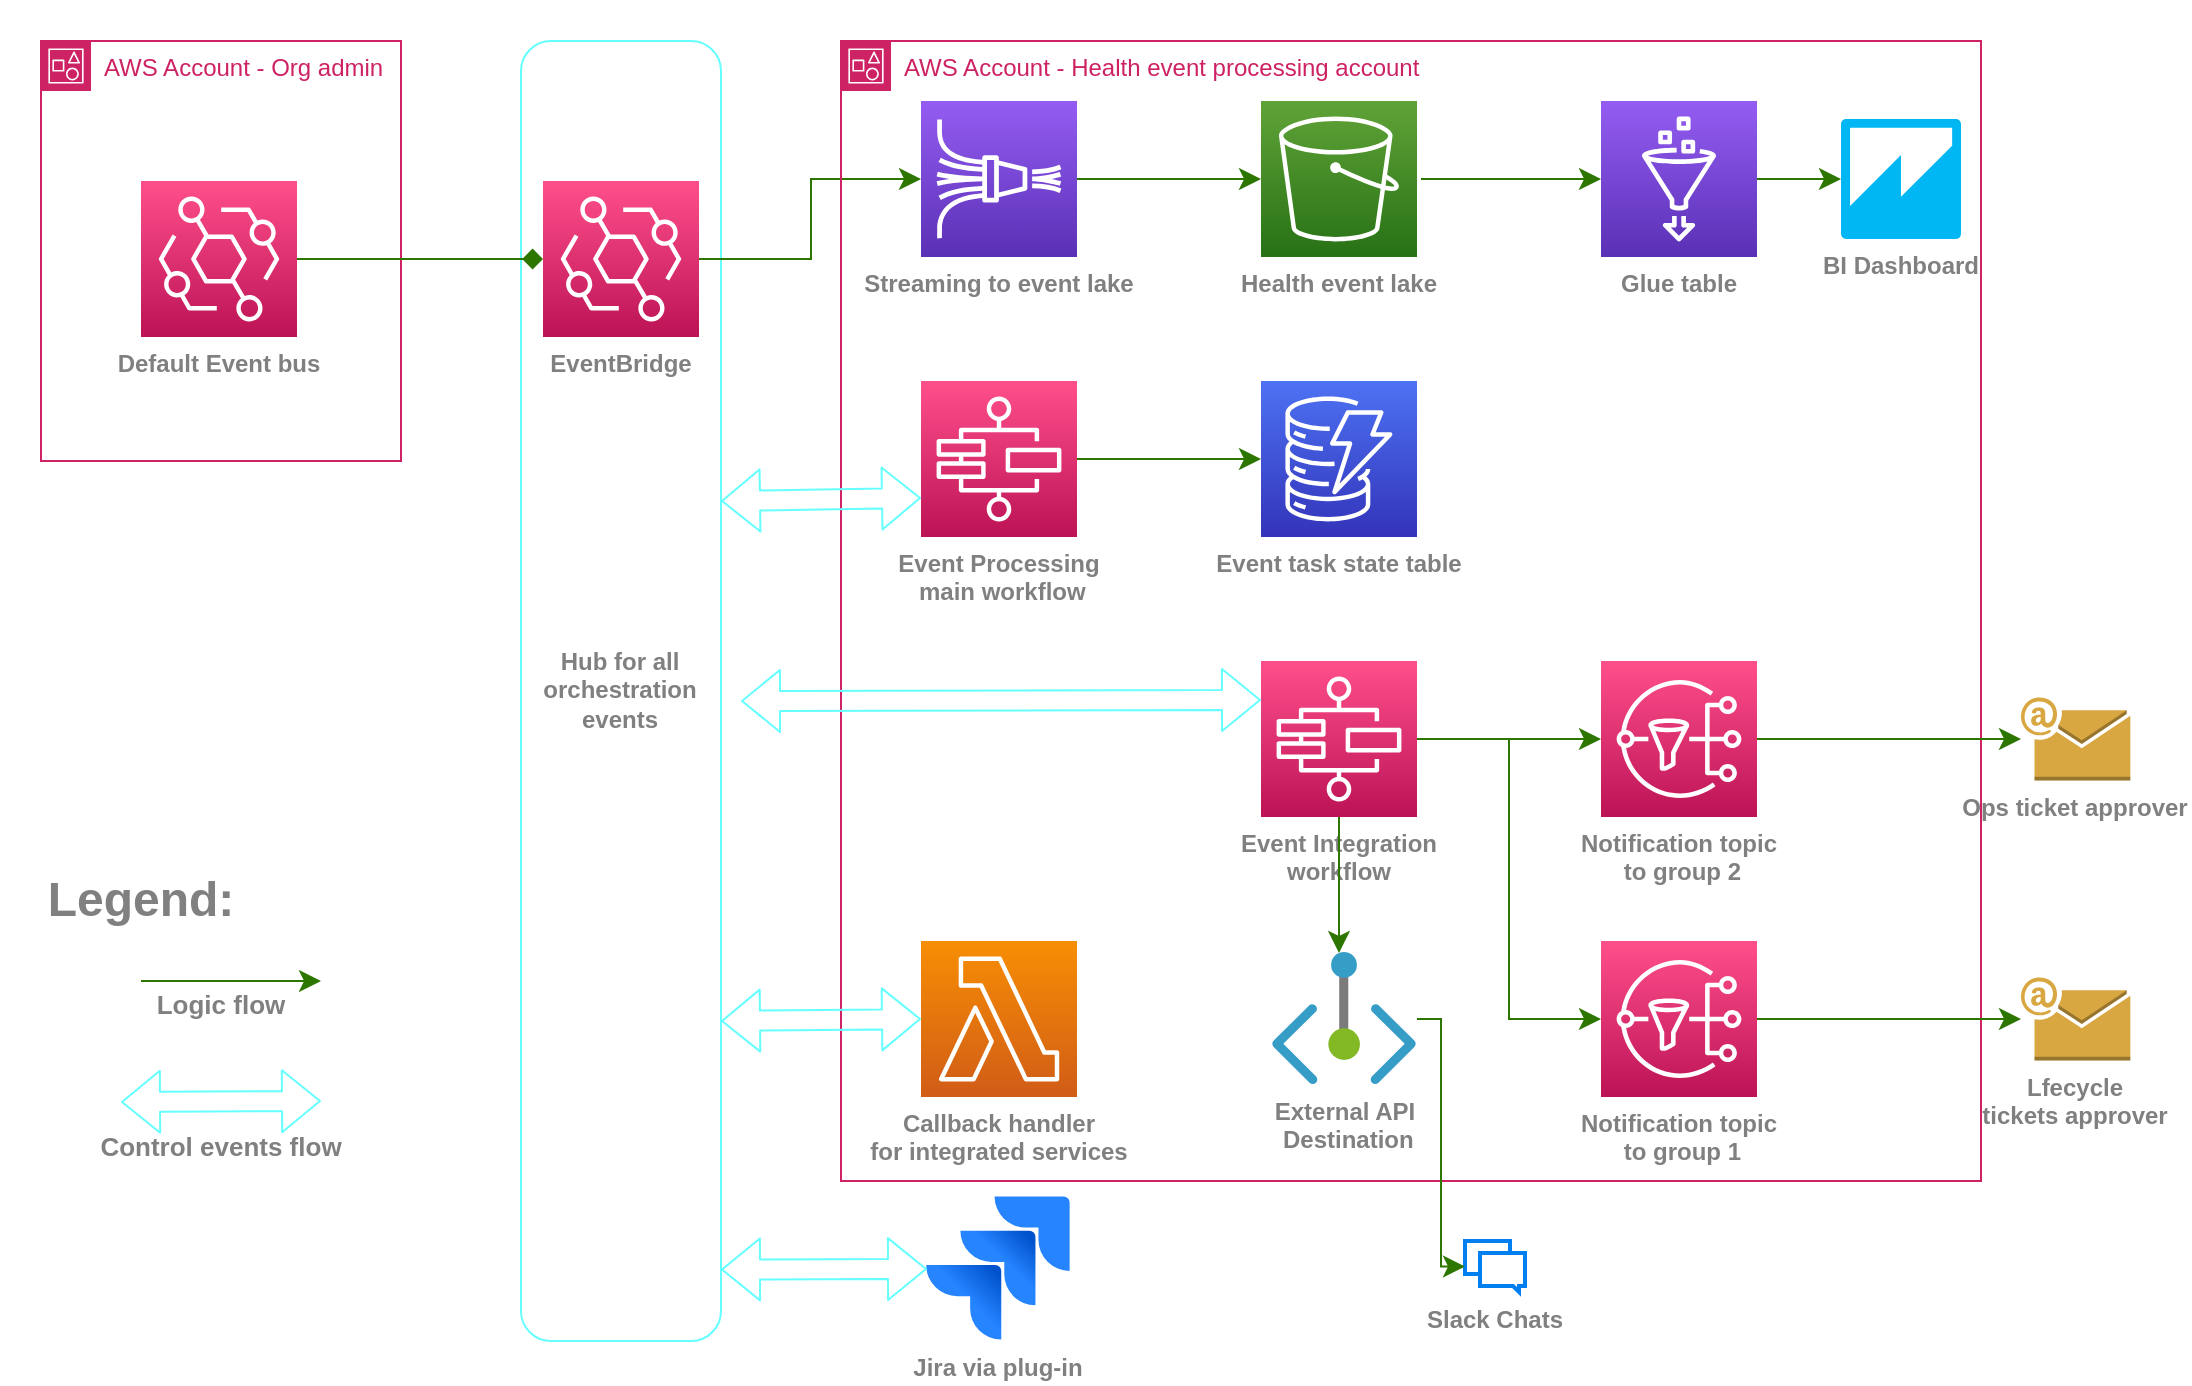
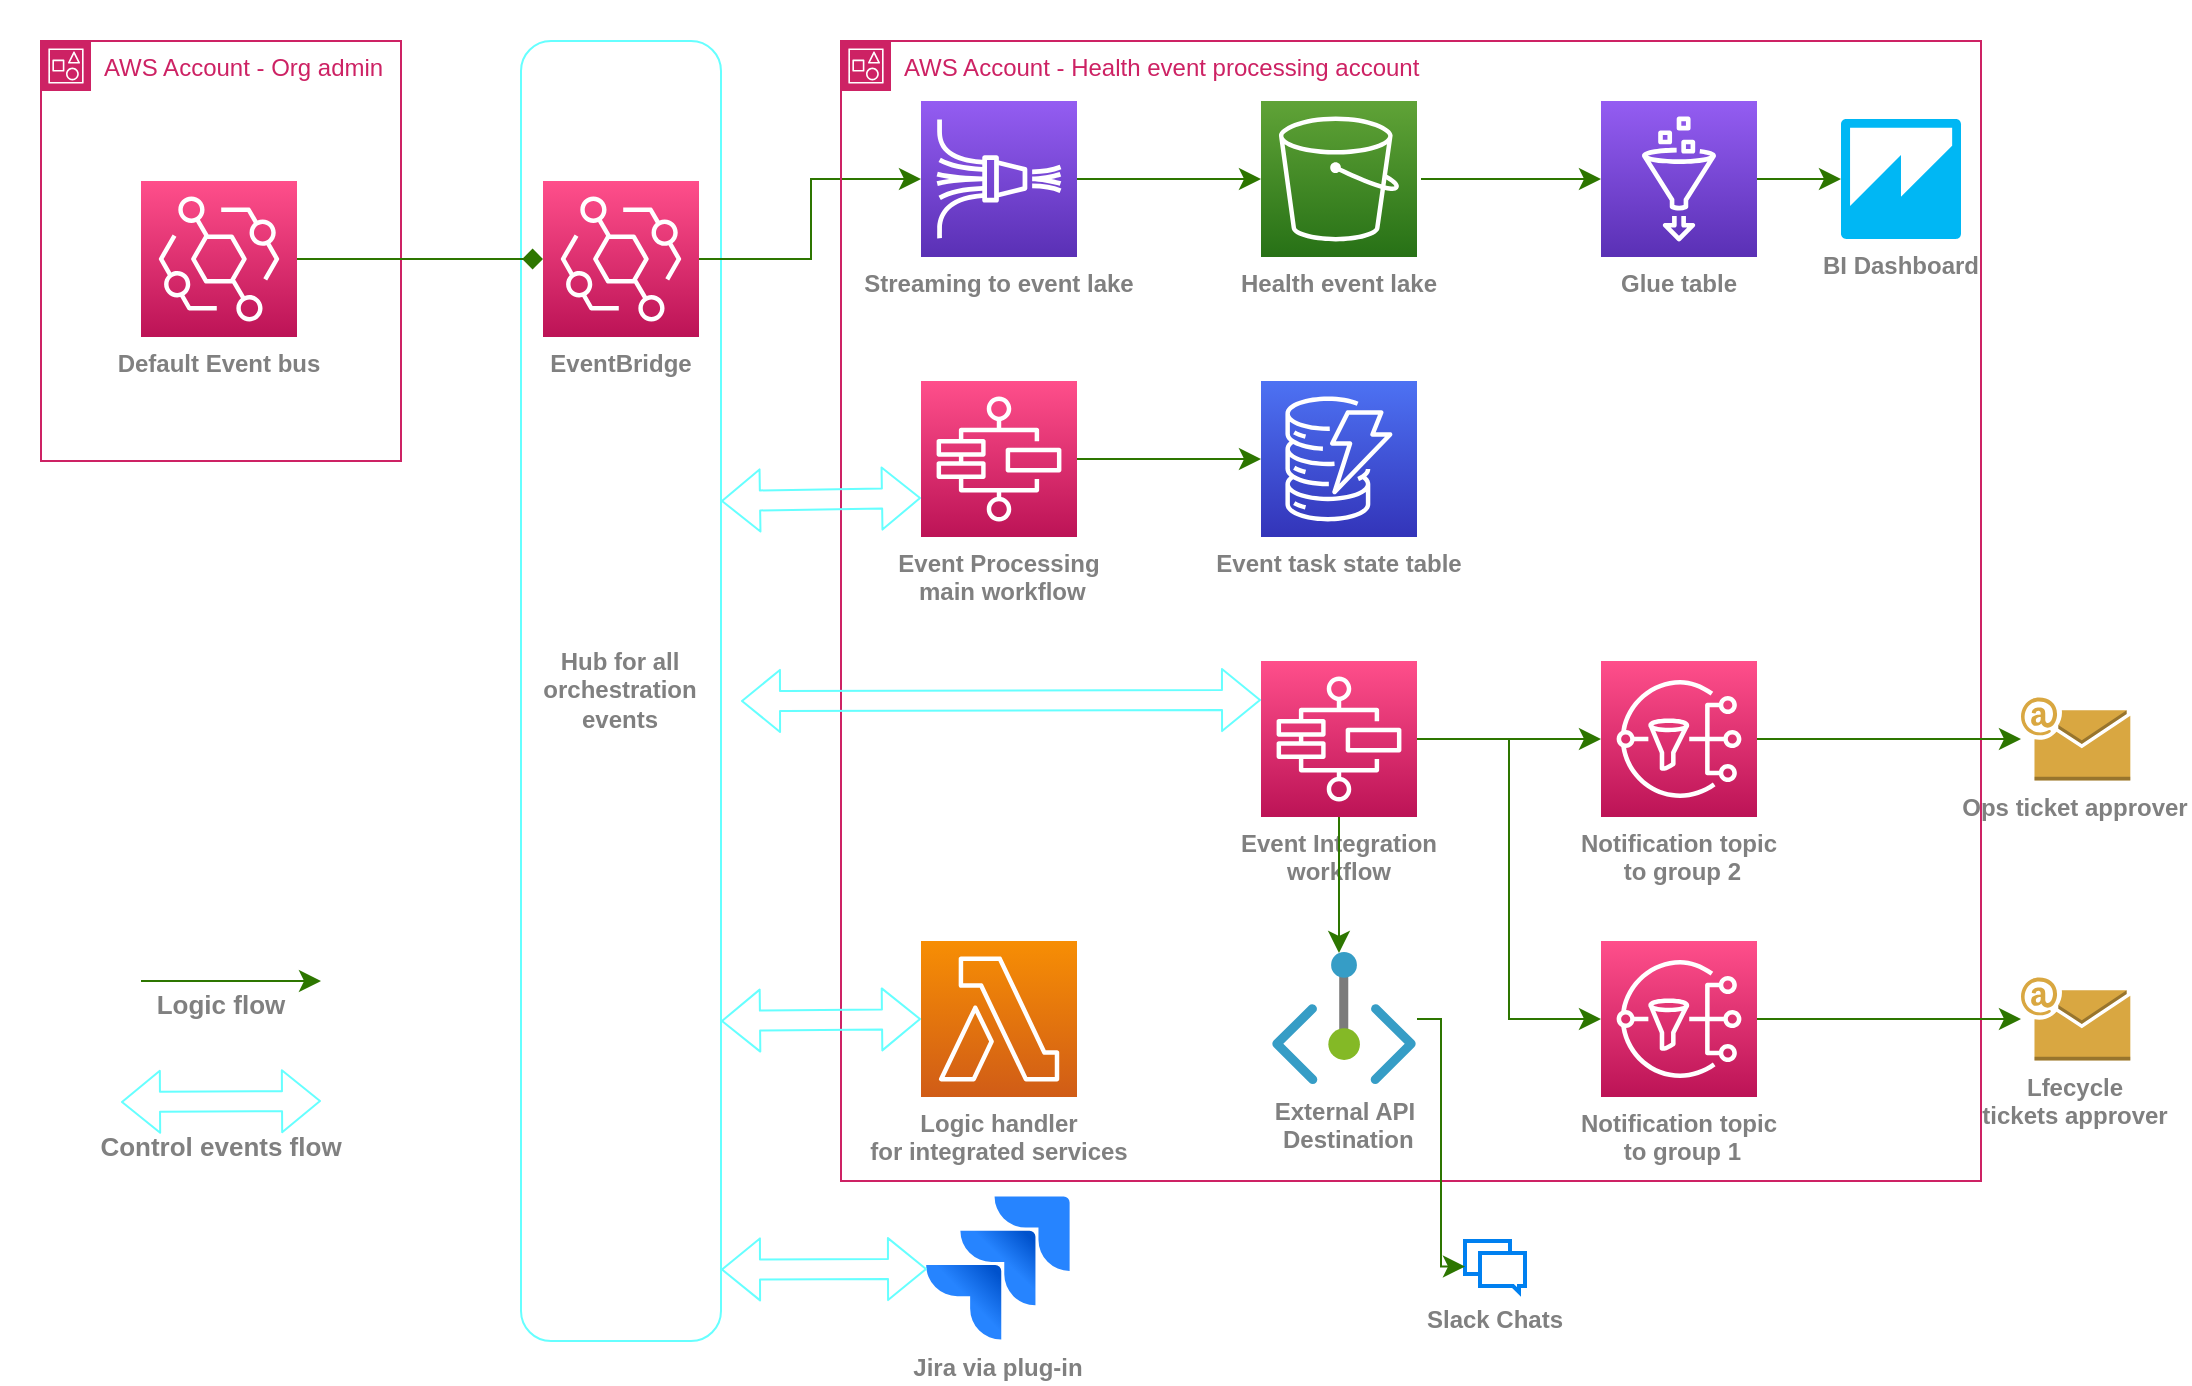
(141, 901) -> none
(1000, 1140) -> (1000, 1140)
